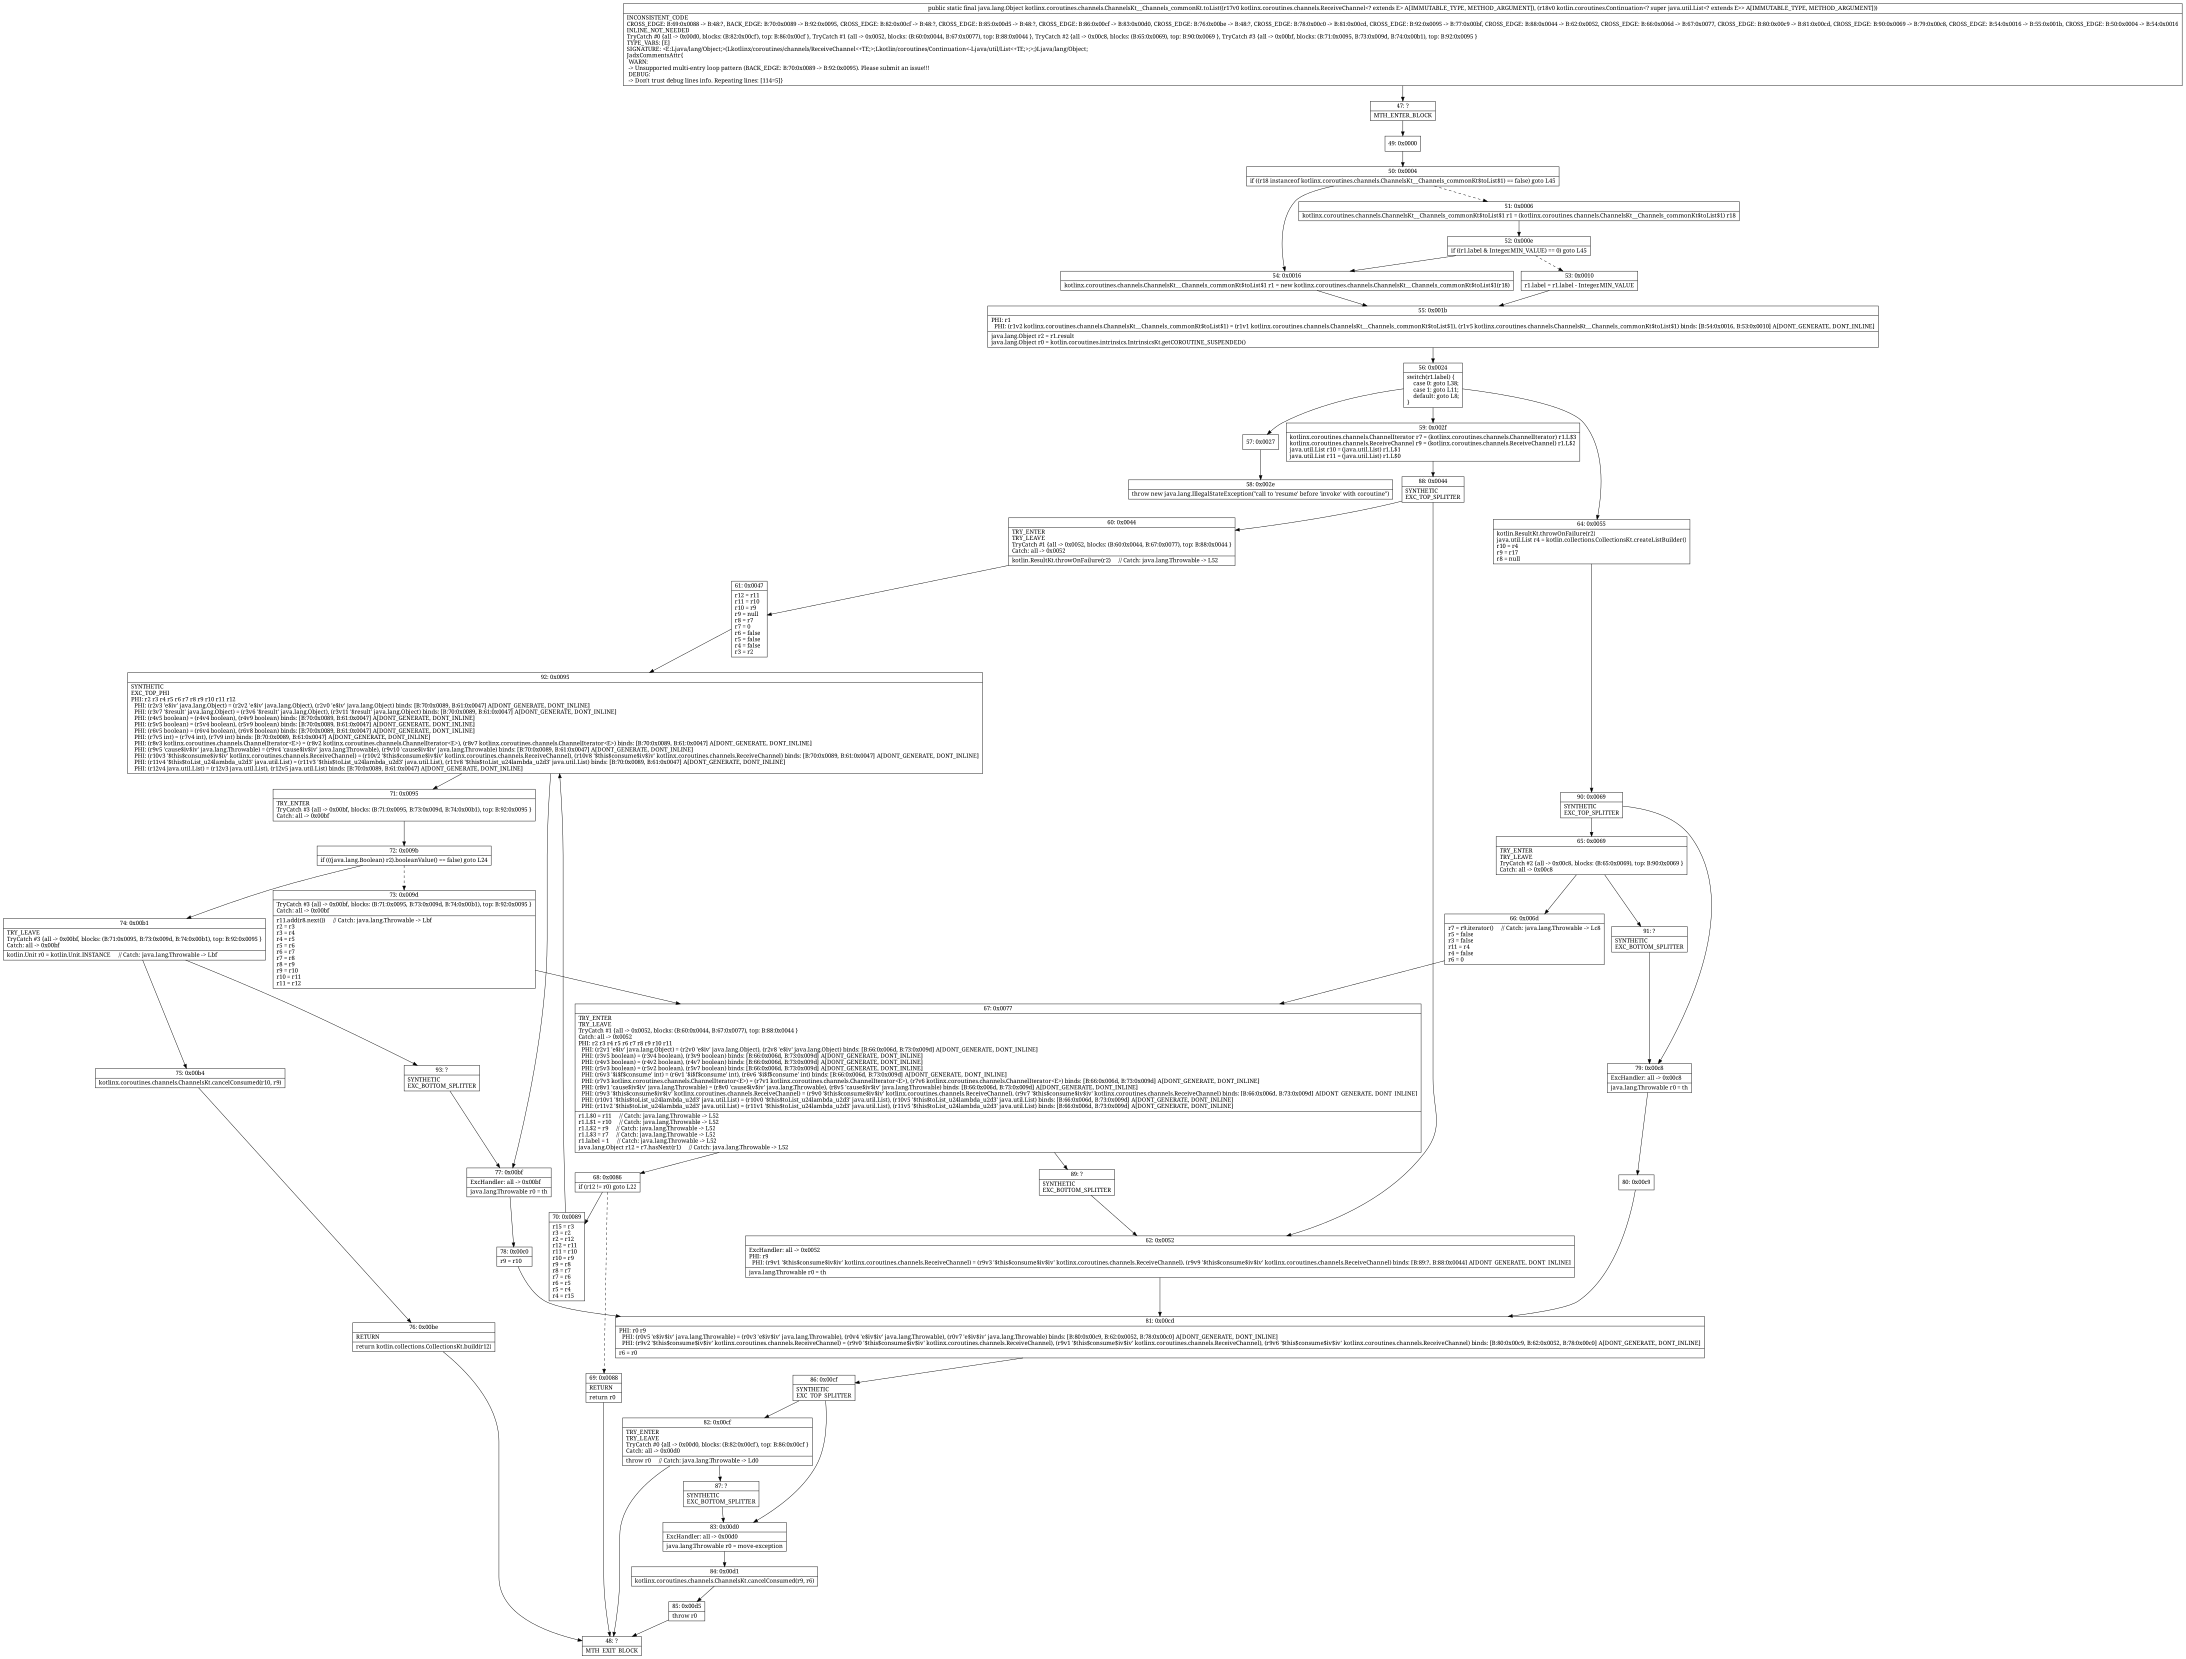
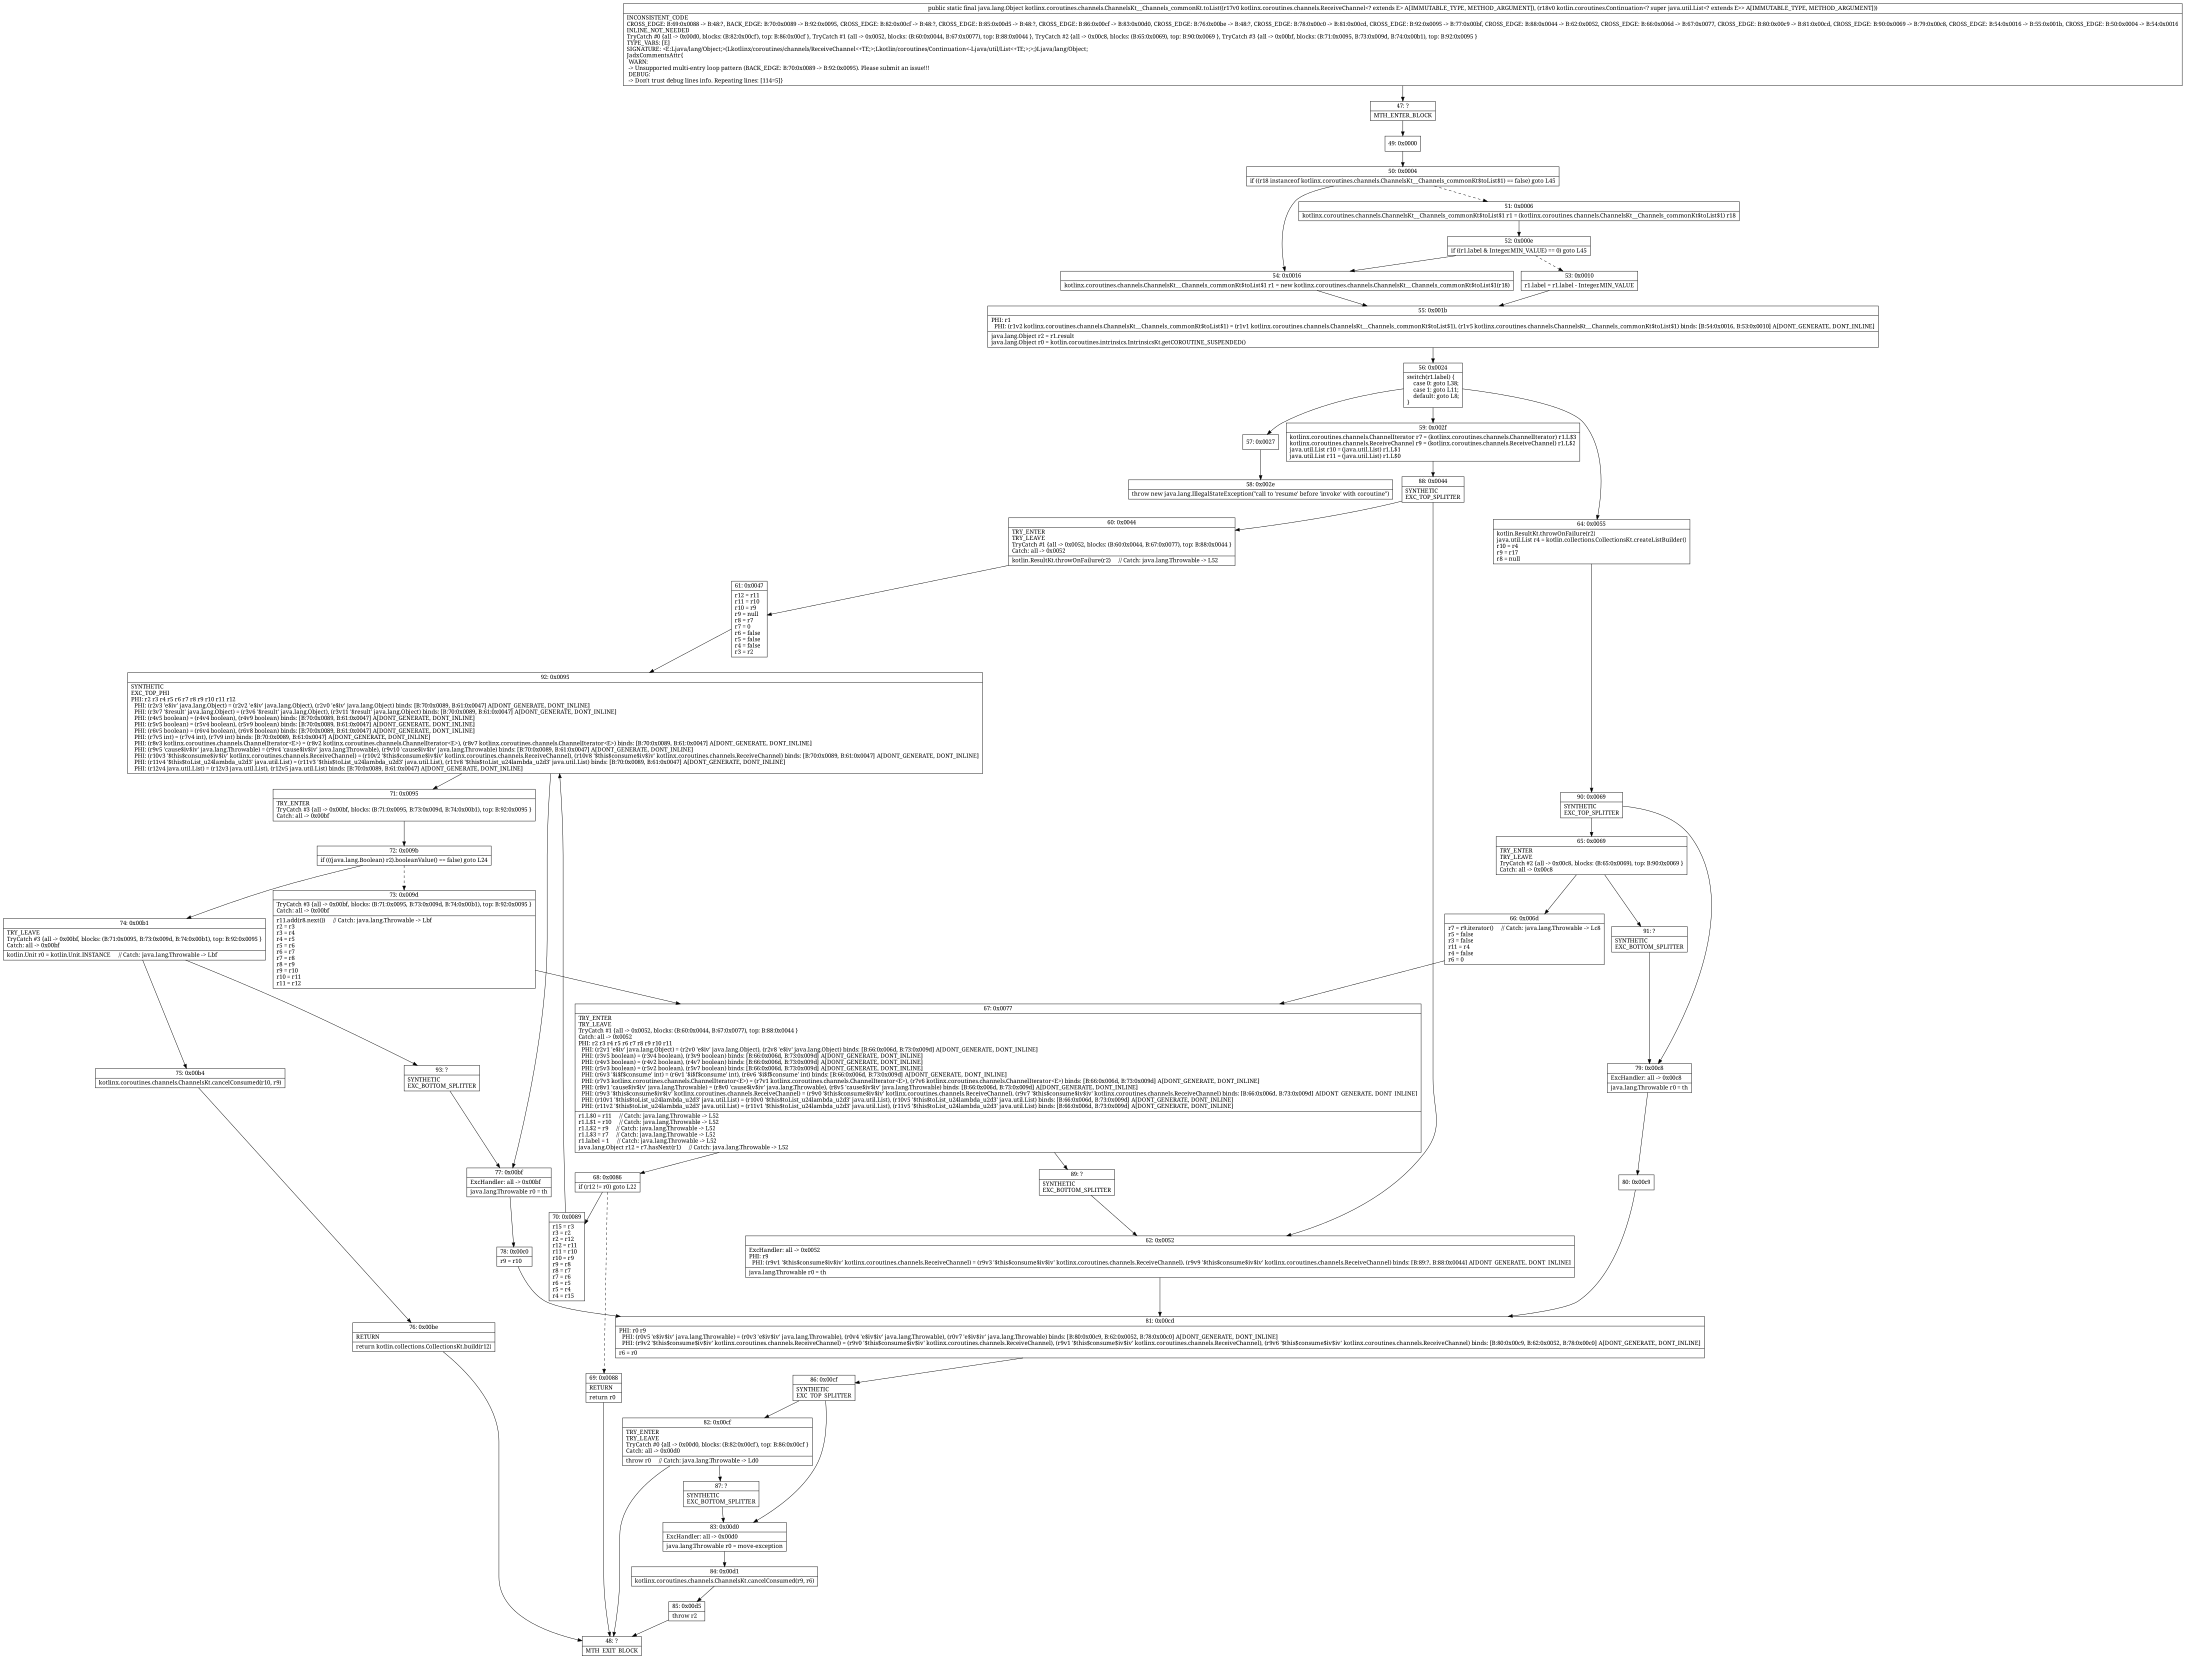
(685, 1616) -> (685, 1616)
